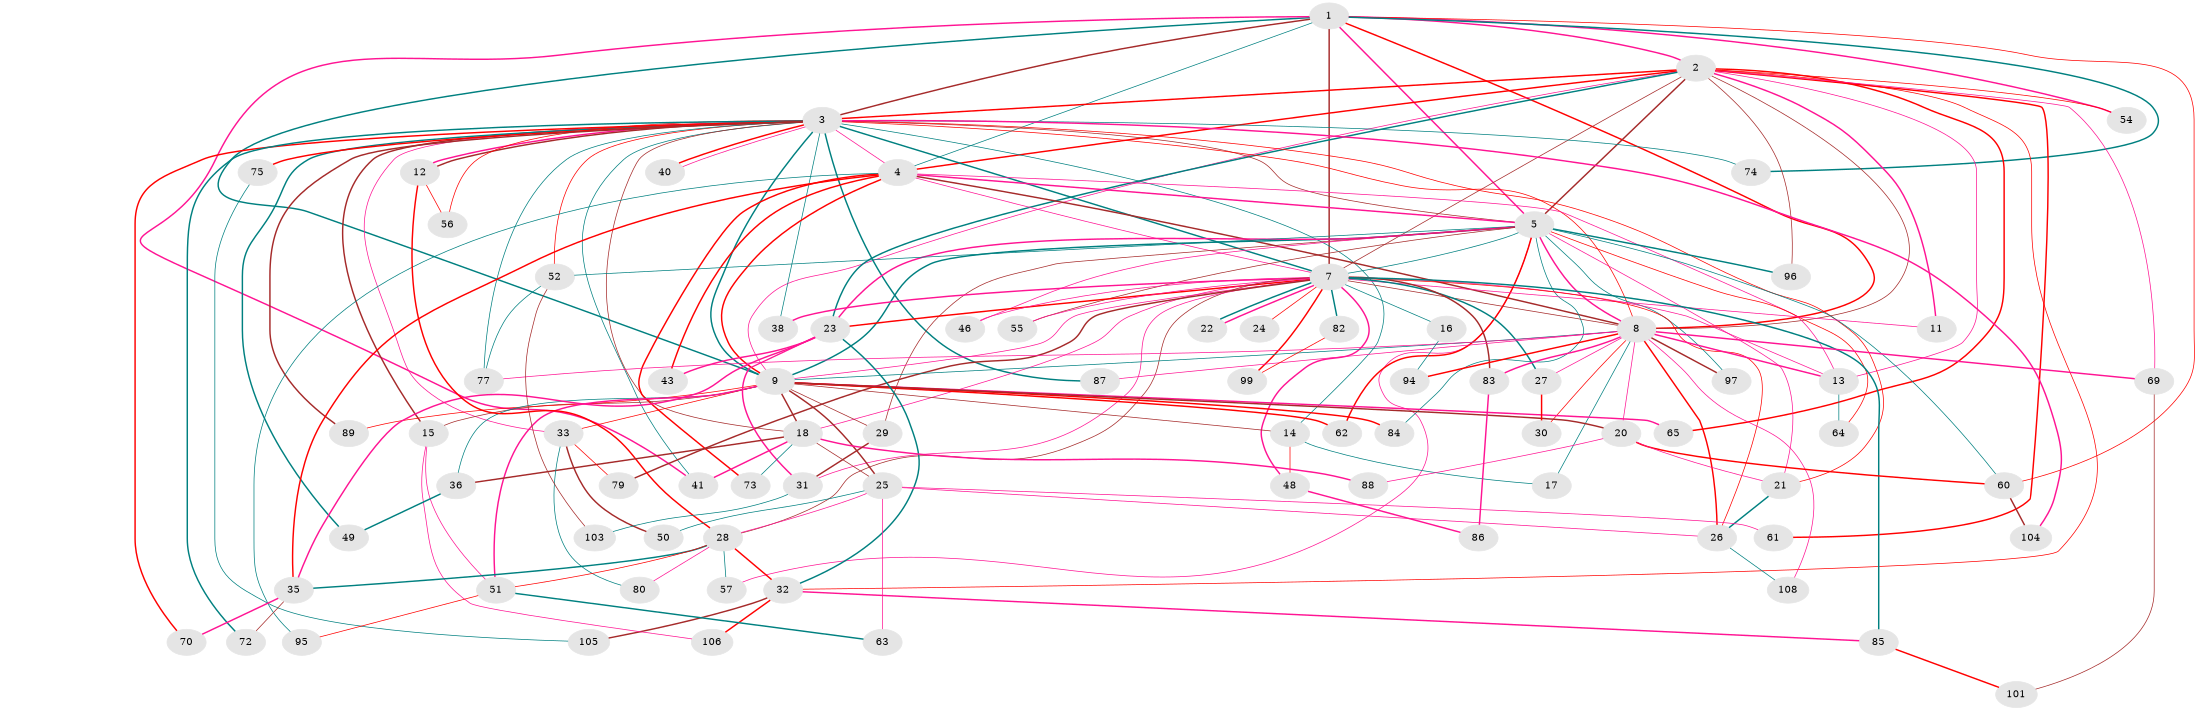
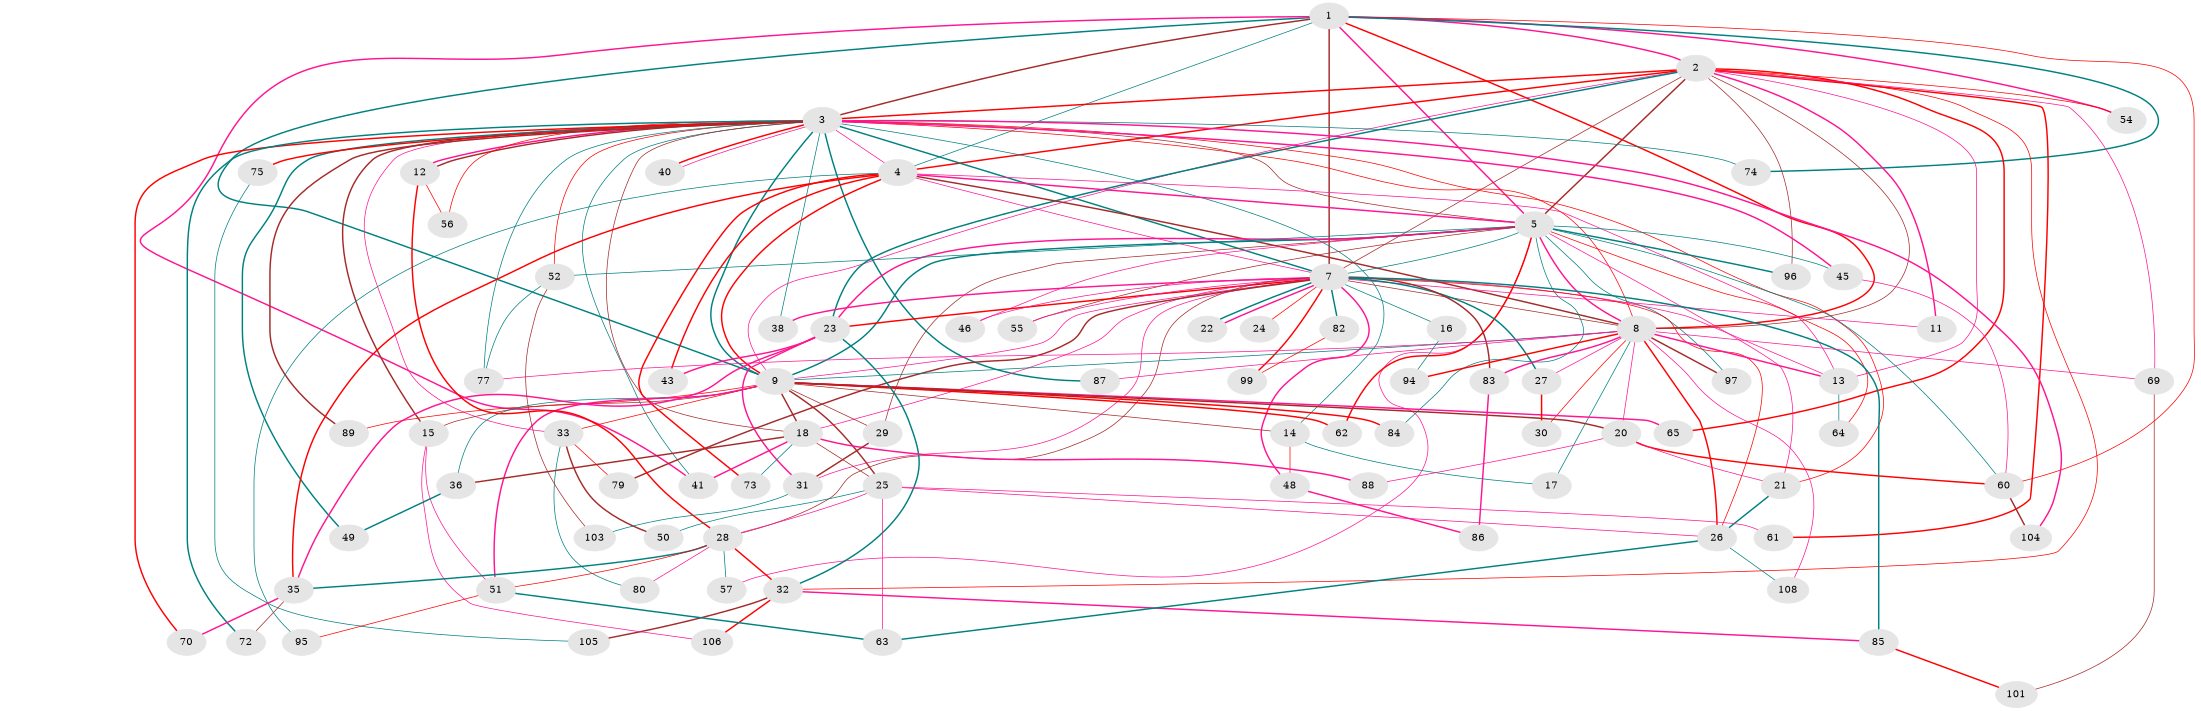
none -> (1843, 277)
(1895, 355) -> (1895, 355)
none -> (1300, 590)
